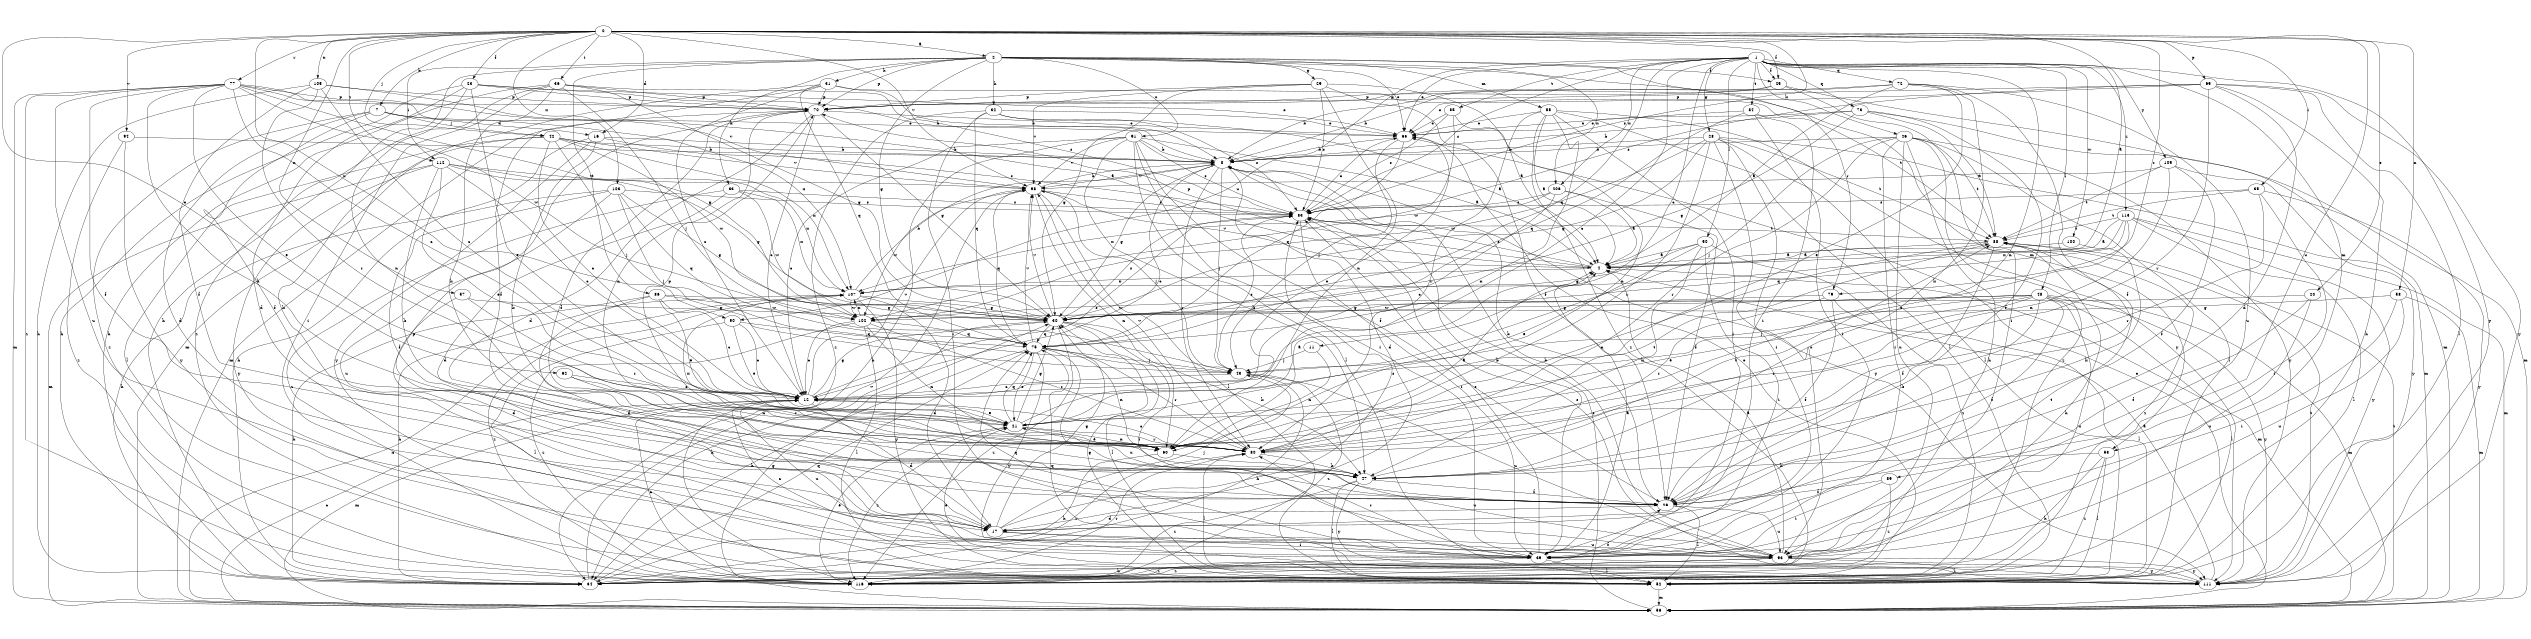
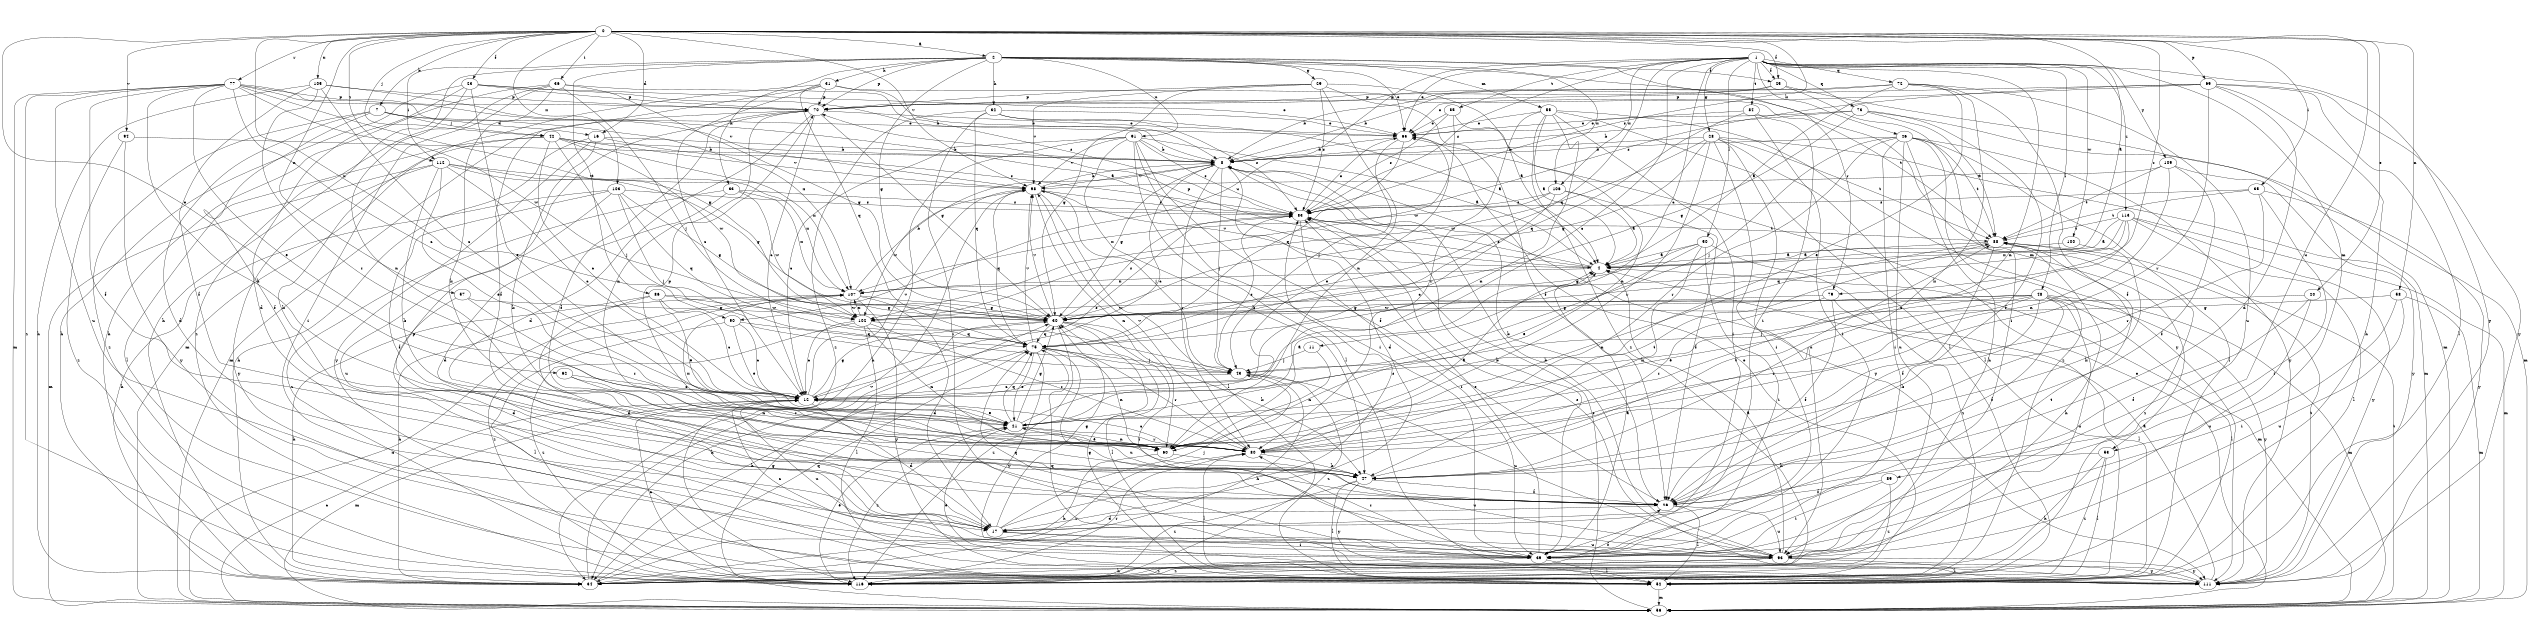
(679, 96) -> none
(1557, 189) -> (1557, 189)
